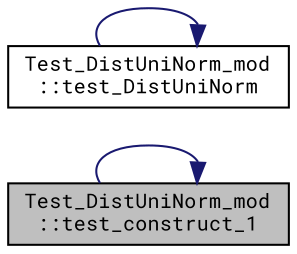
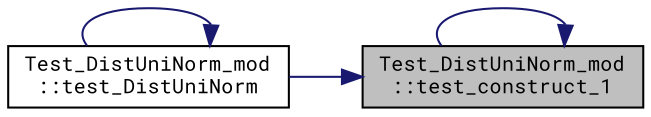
none -> (316, 77)
